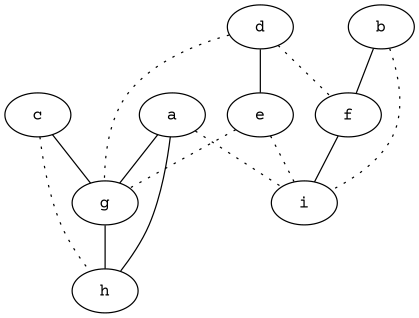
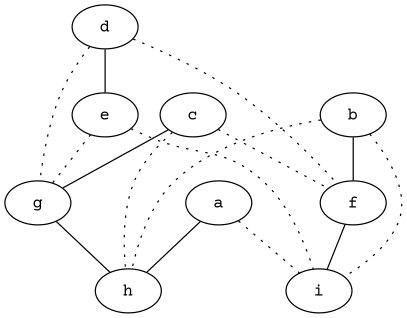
(139, 159) -> none
none -> (273, 159)
none -> (199, 162)
